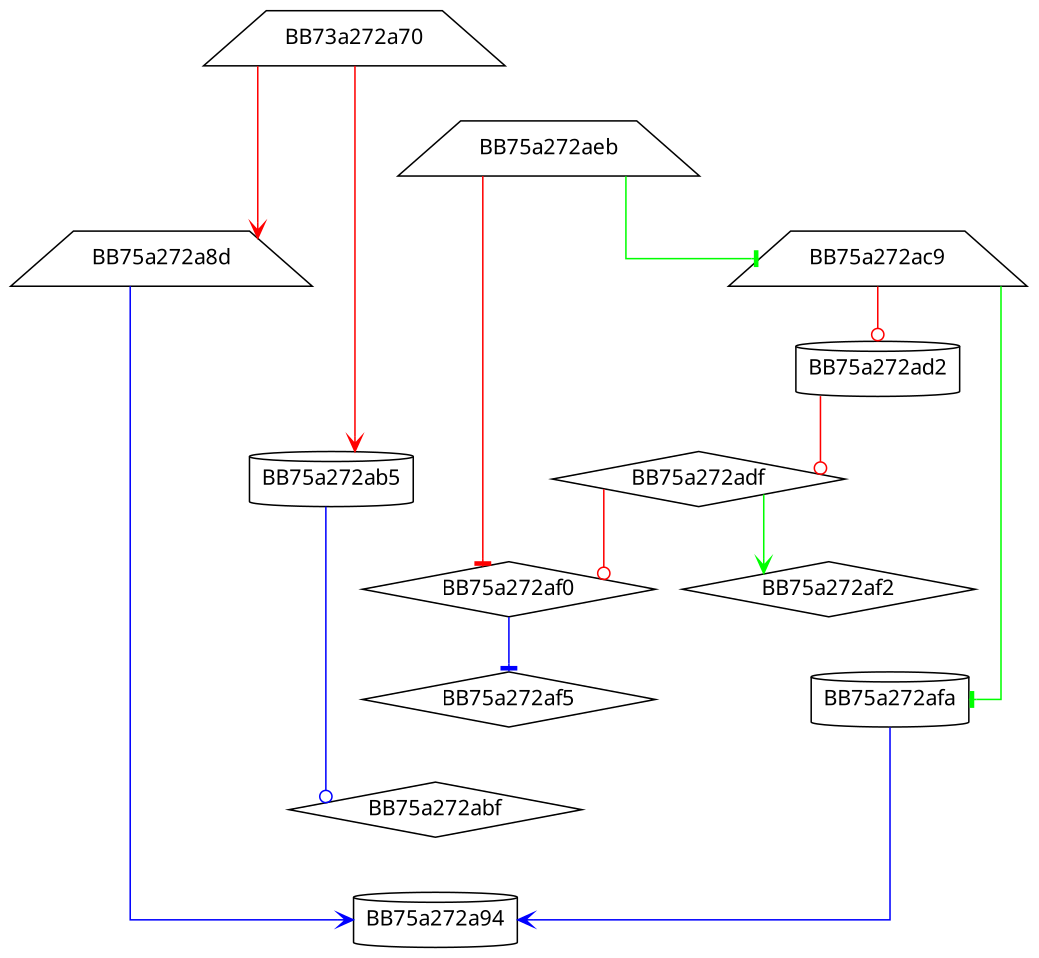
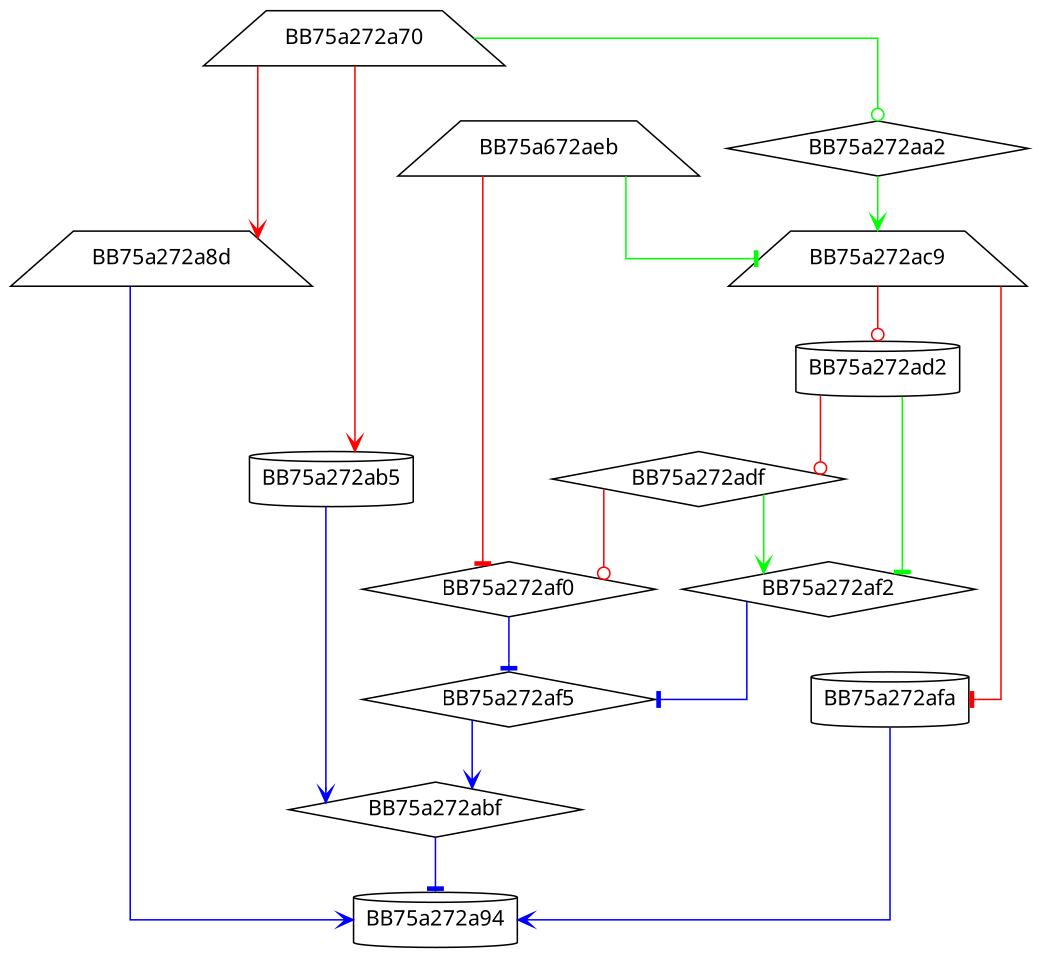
(354, 38) -> (354, 38)
(549, 148) -> (549, 148)
none -> (878, 148)
none -> (902, 482)
(1001, 505) -> (1001, 505)
(326, 649) -> (326, 649)
none -> (747, 692)
none -> (472, 747)
none -> (435, 861)
